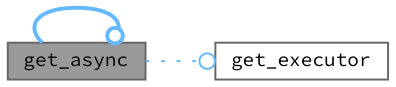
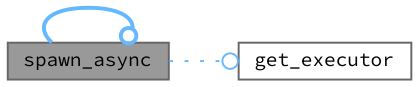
(77, 61) -> (88, 61)
